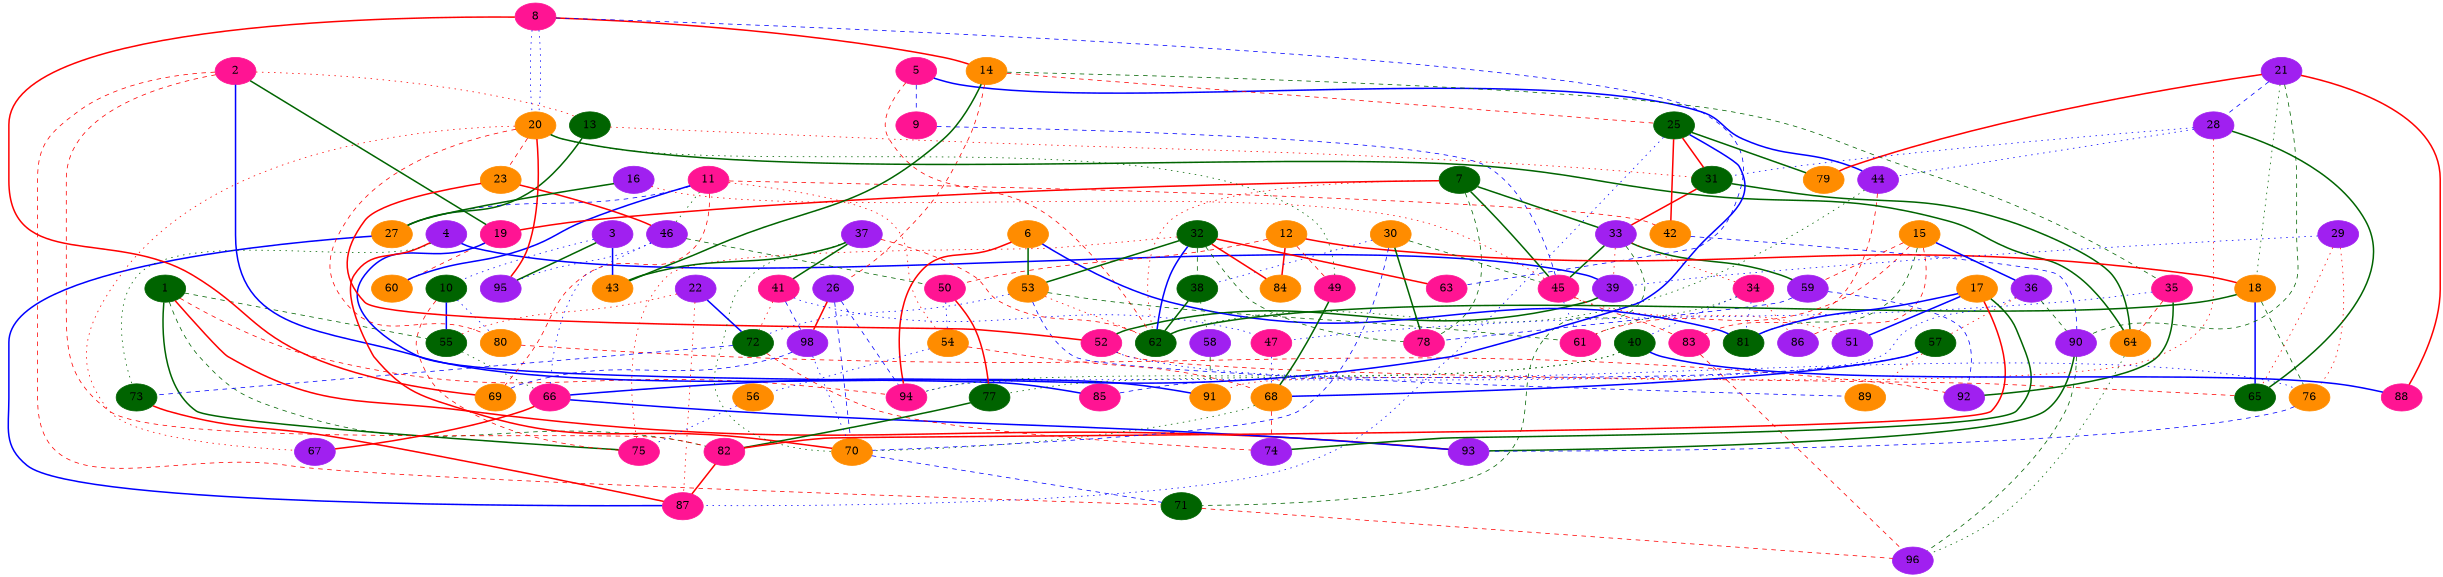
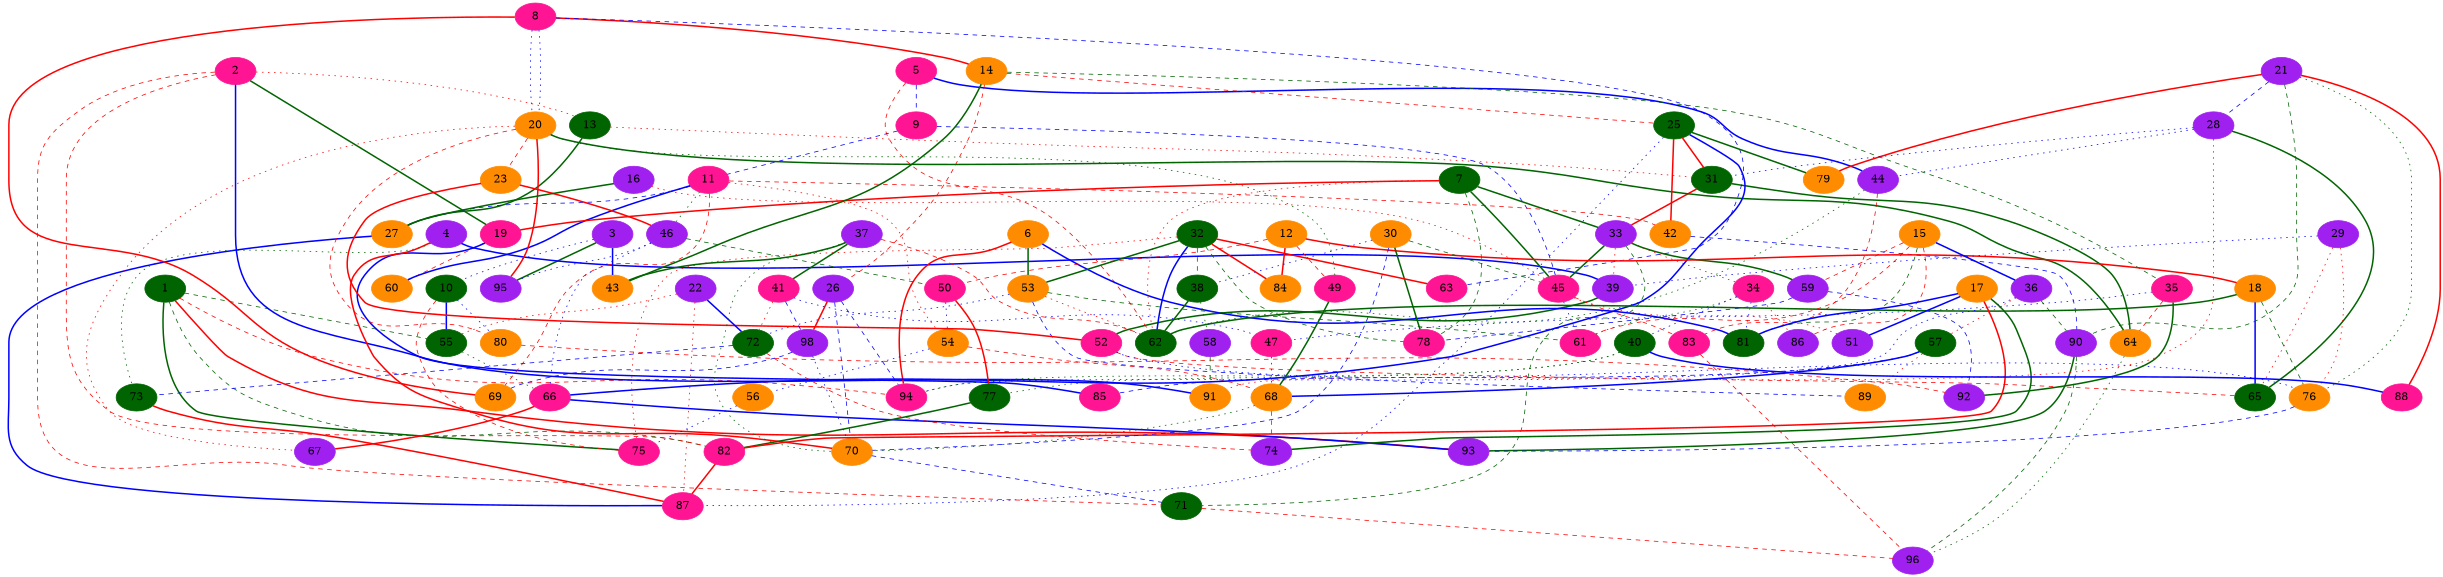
none -> (817, 152)
(2268, 180) -> (2412, 223)
